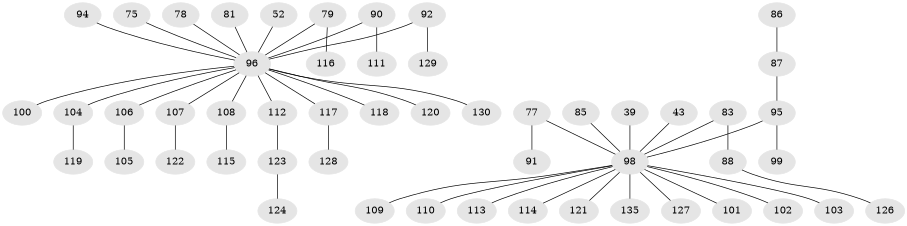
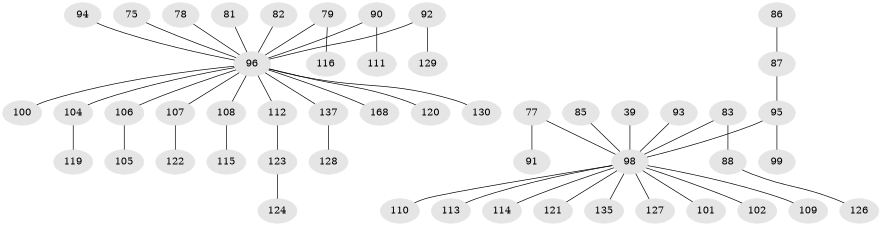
(279, 15) -> (279, 15)
(328, 113) -> (328, 113)
(379, 113) -> (379, 113)
(679, 113) -> (679, 113)
(834, 211) -> none
